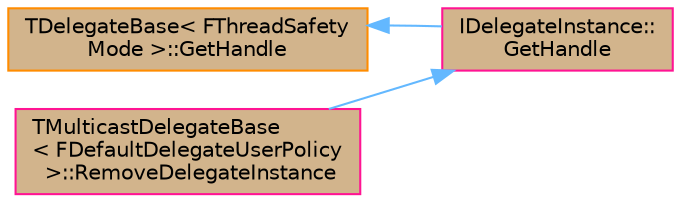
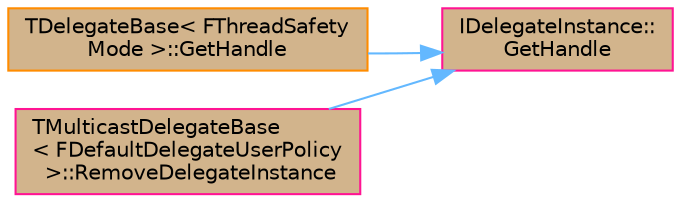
(415, 26) -> (394, 53)
